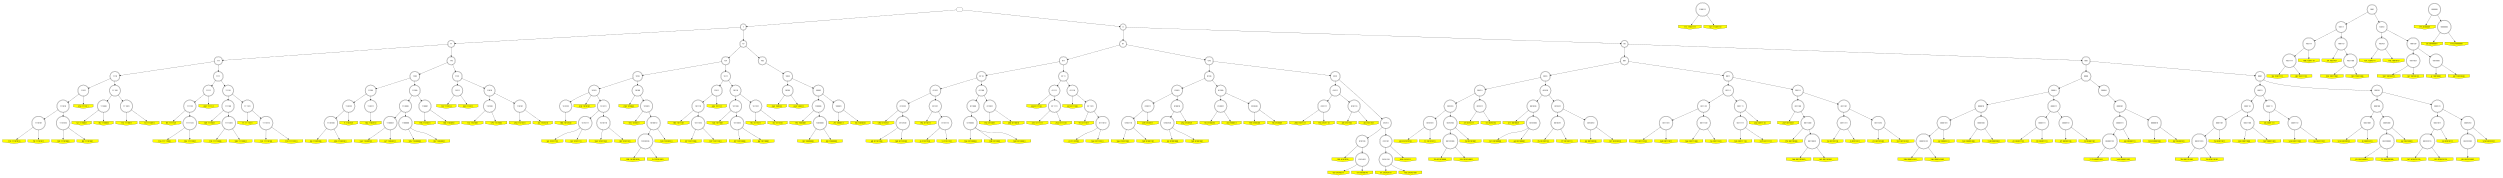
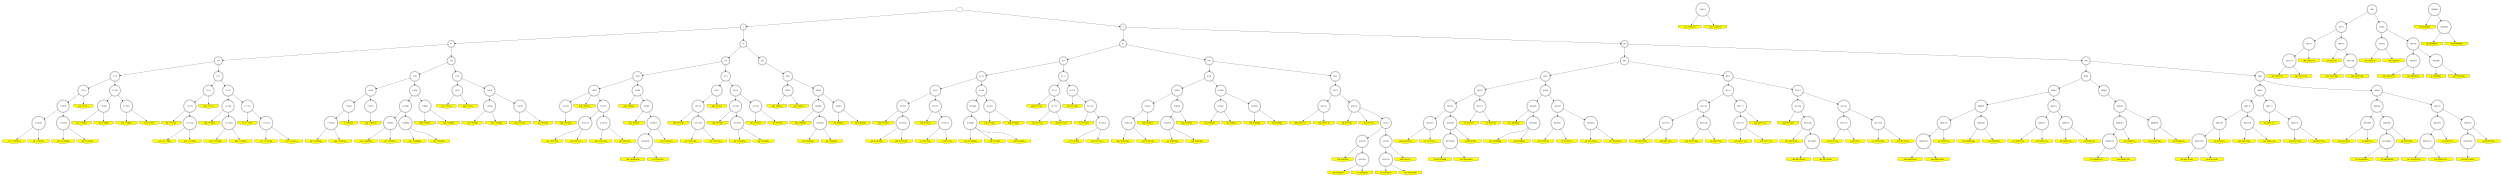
(1360, 99) -> (1371, 112)
